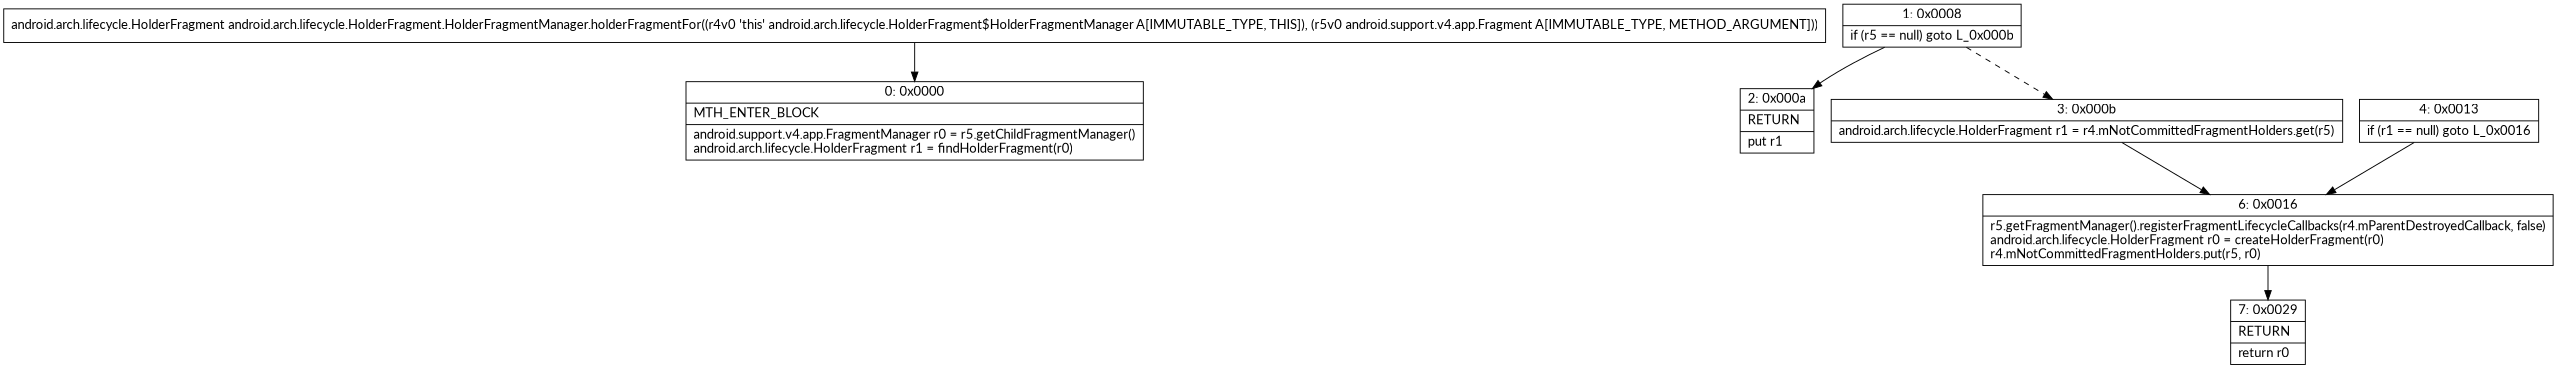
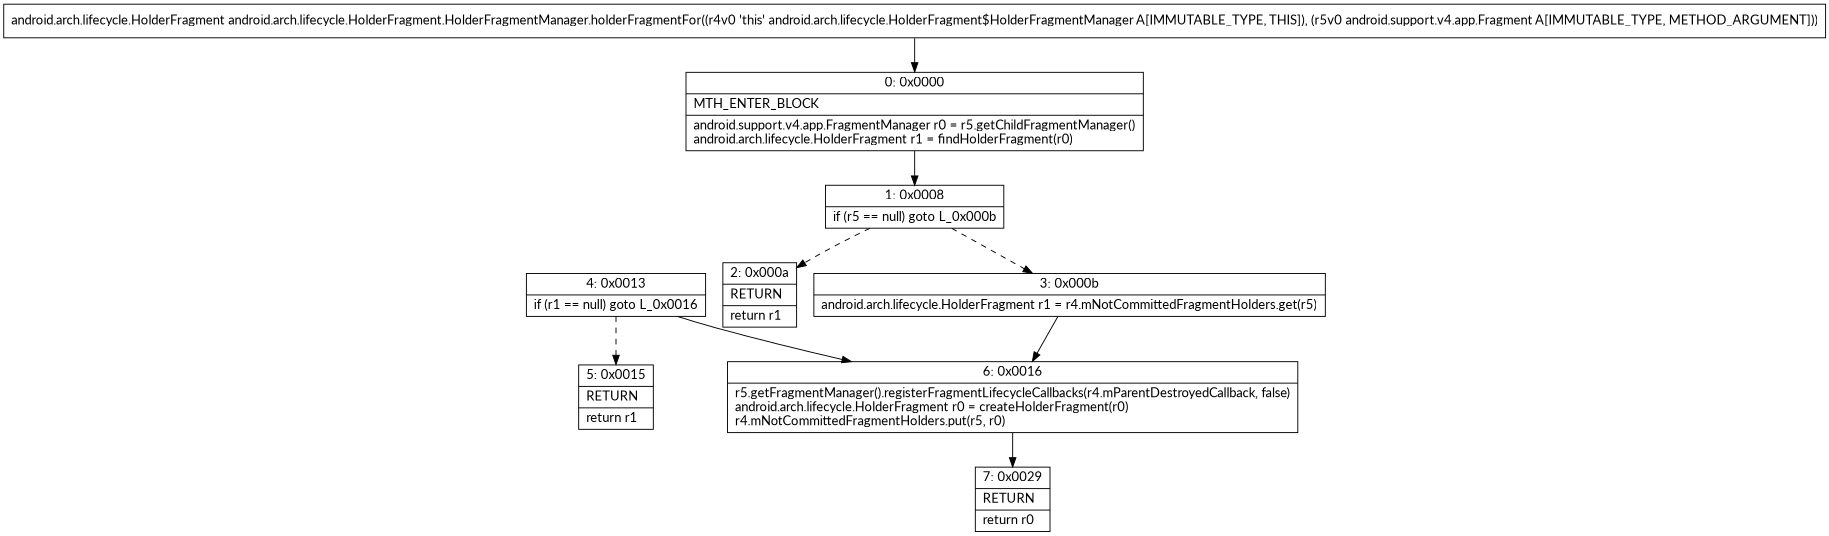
(1852, 64) -> (837, 245)
(1765, 142) -> (756, 316)
none -> (915, 163)
none -> (616, 397)
